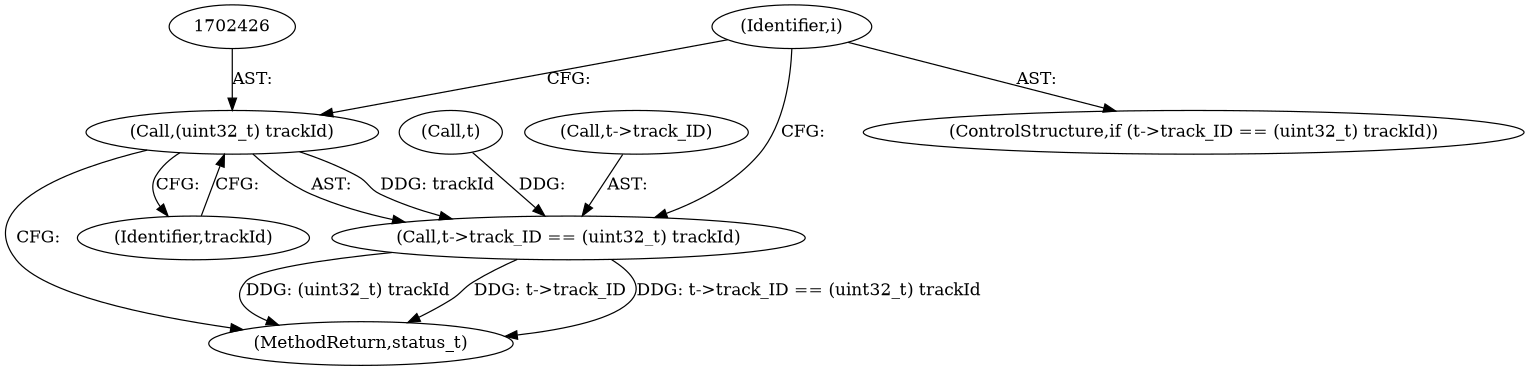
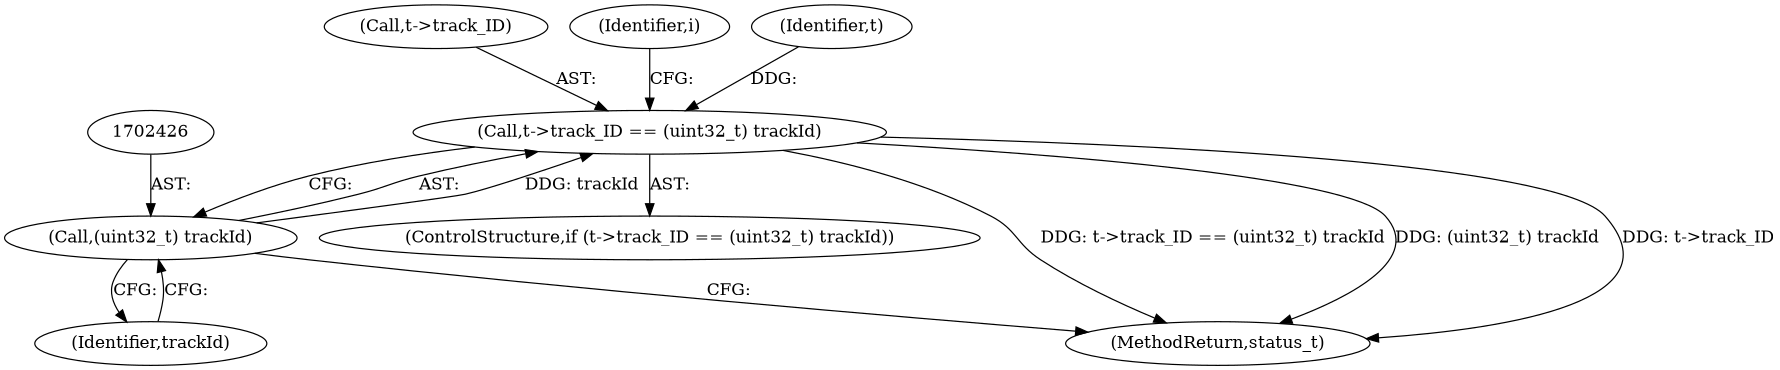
(976, 75) -> (650, 179)
(530, 76) -> (337, 169)
(451, 132) -> (832, 27)
